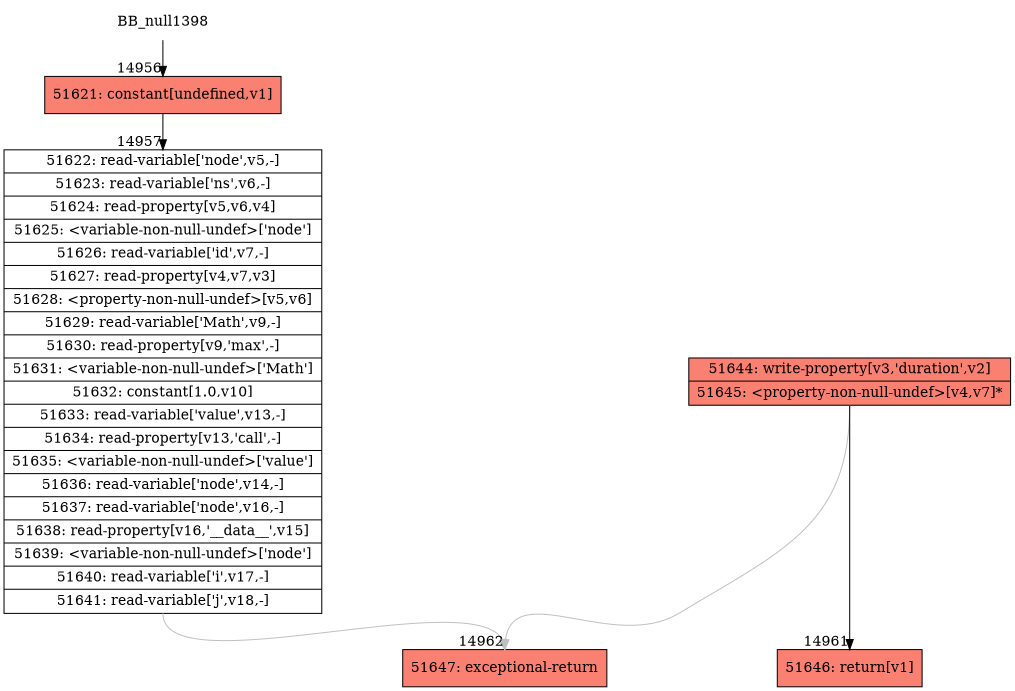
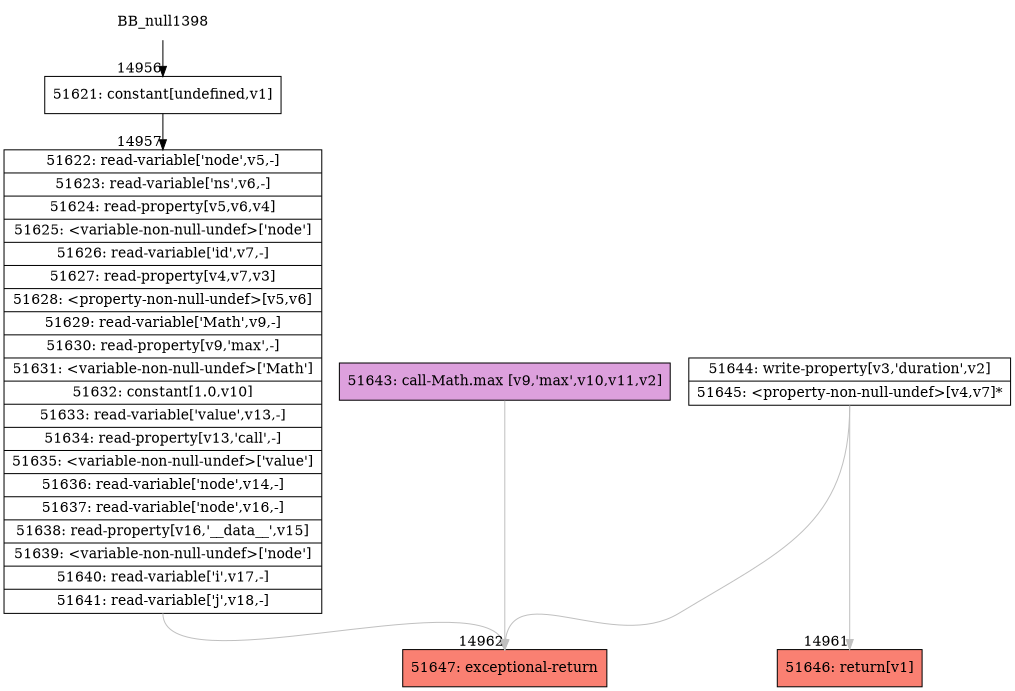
(163, 95) -> (163, 95)
none -> (505, 382)
(850, 382) -> (850, 382)
(850, 523) -> (850, 523)
